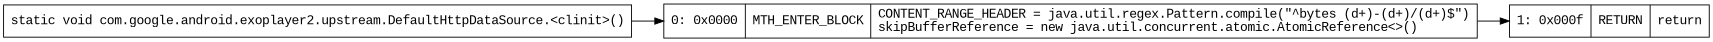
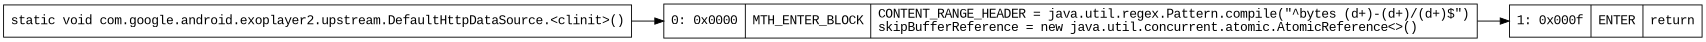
(1621, 21) -> (1617, 21)
